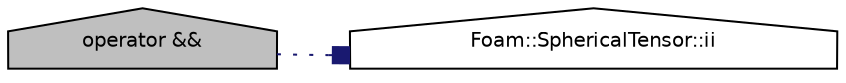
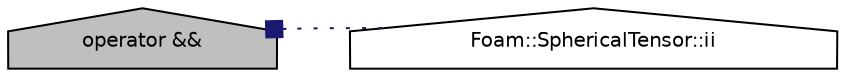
(303, 55) -> (335, 28)
